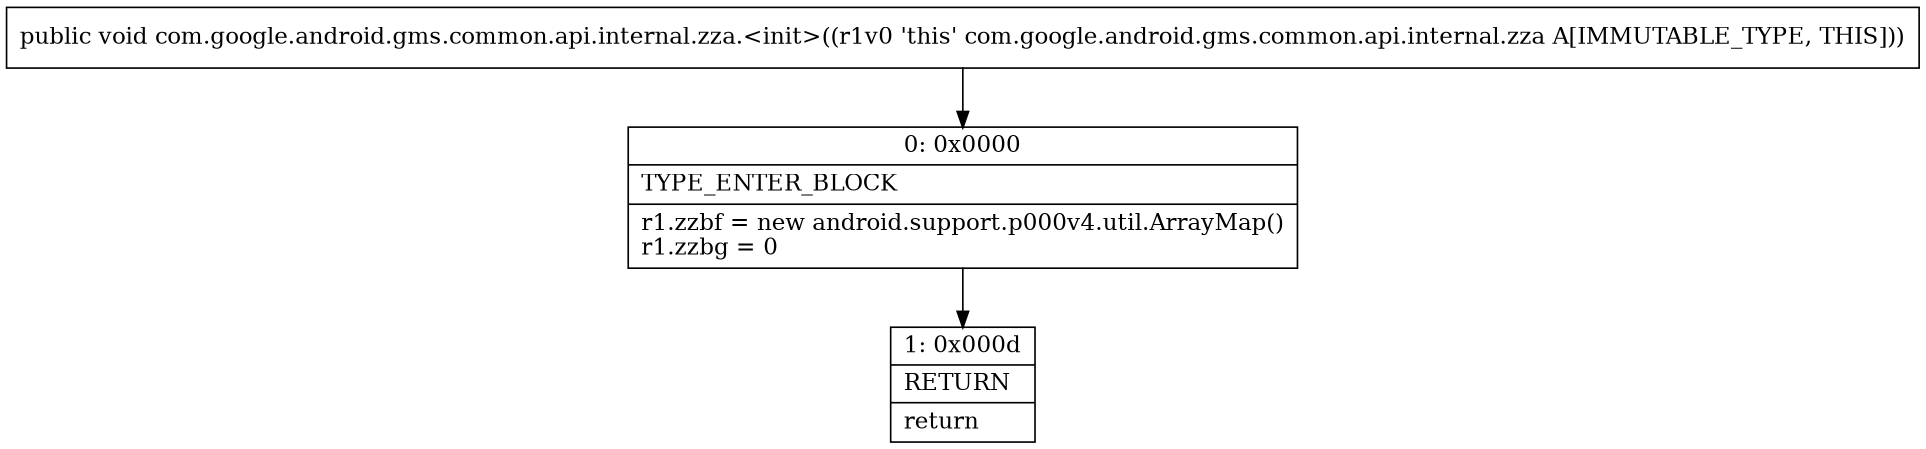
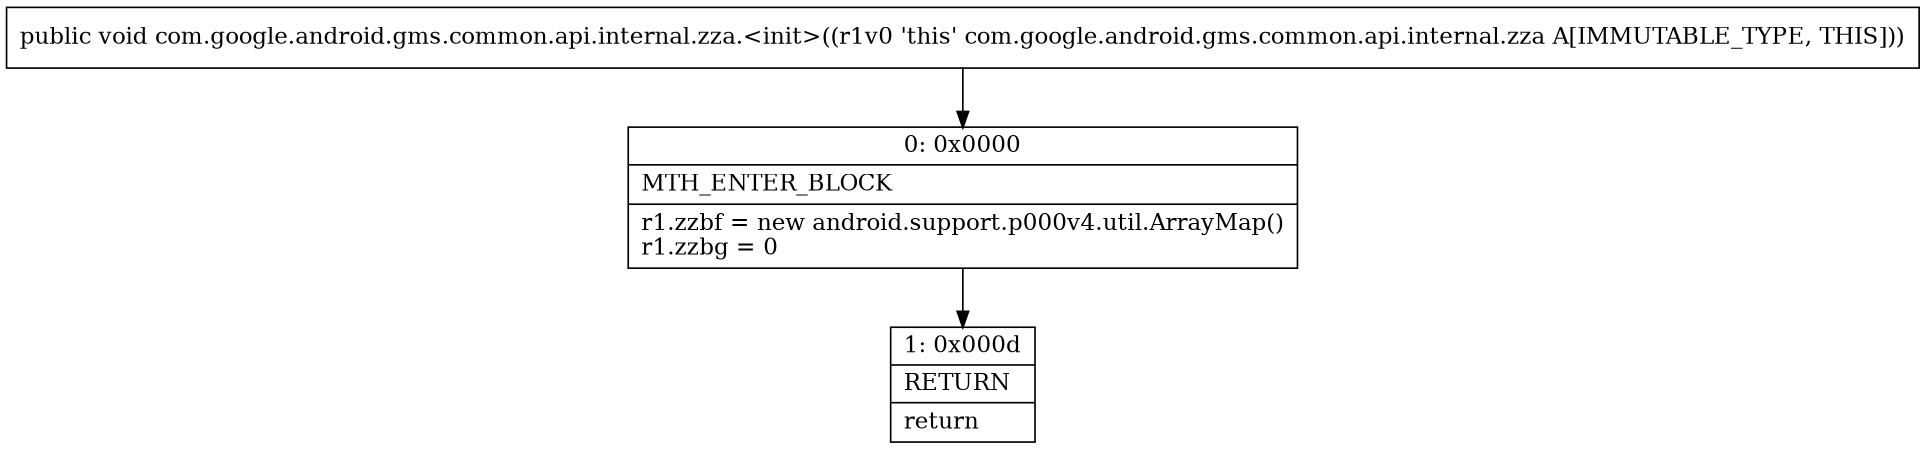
(770, 184) -> (768, 184)
